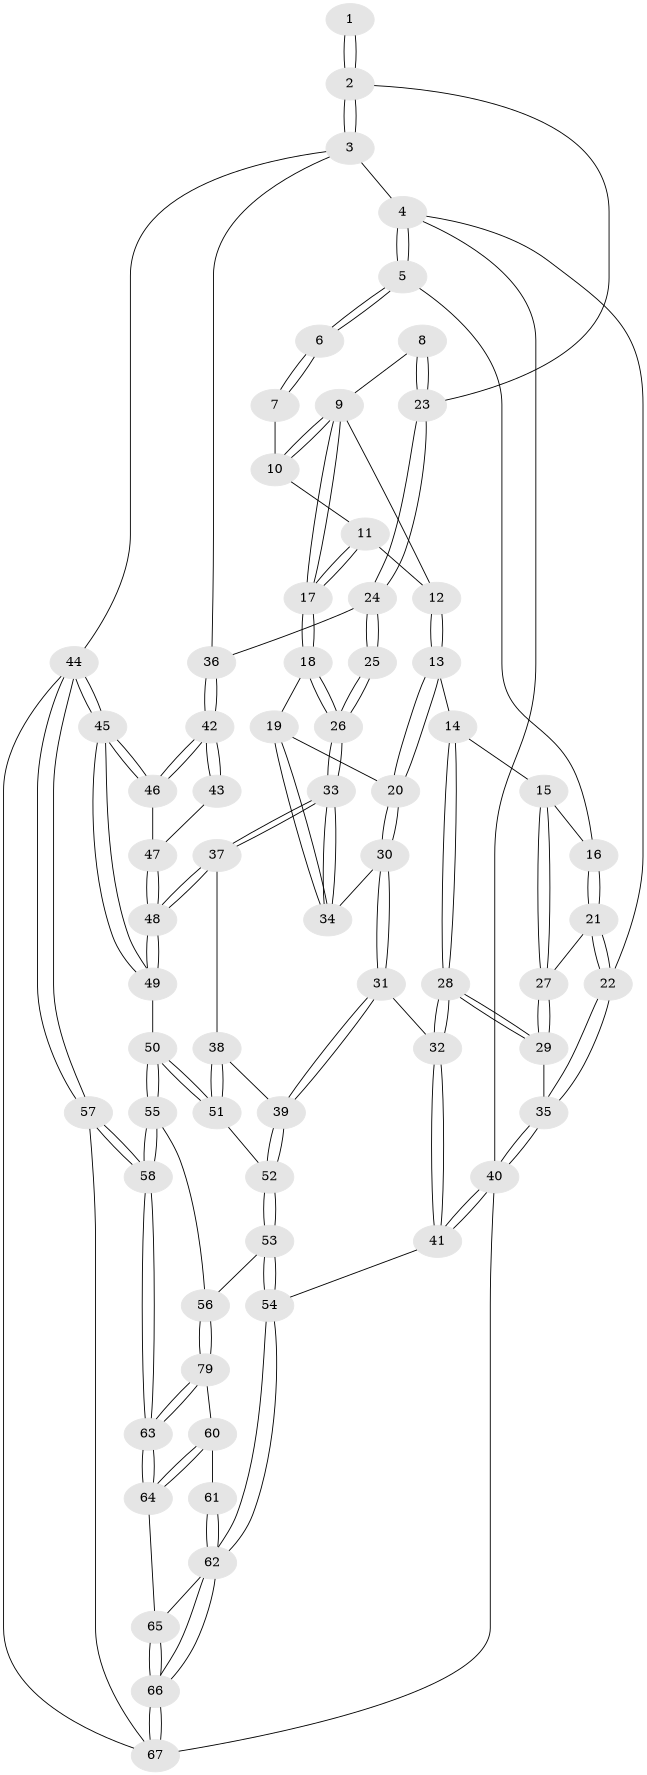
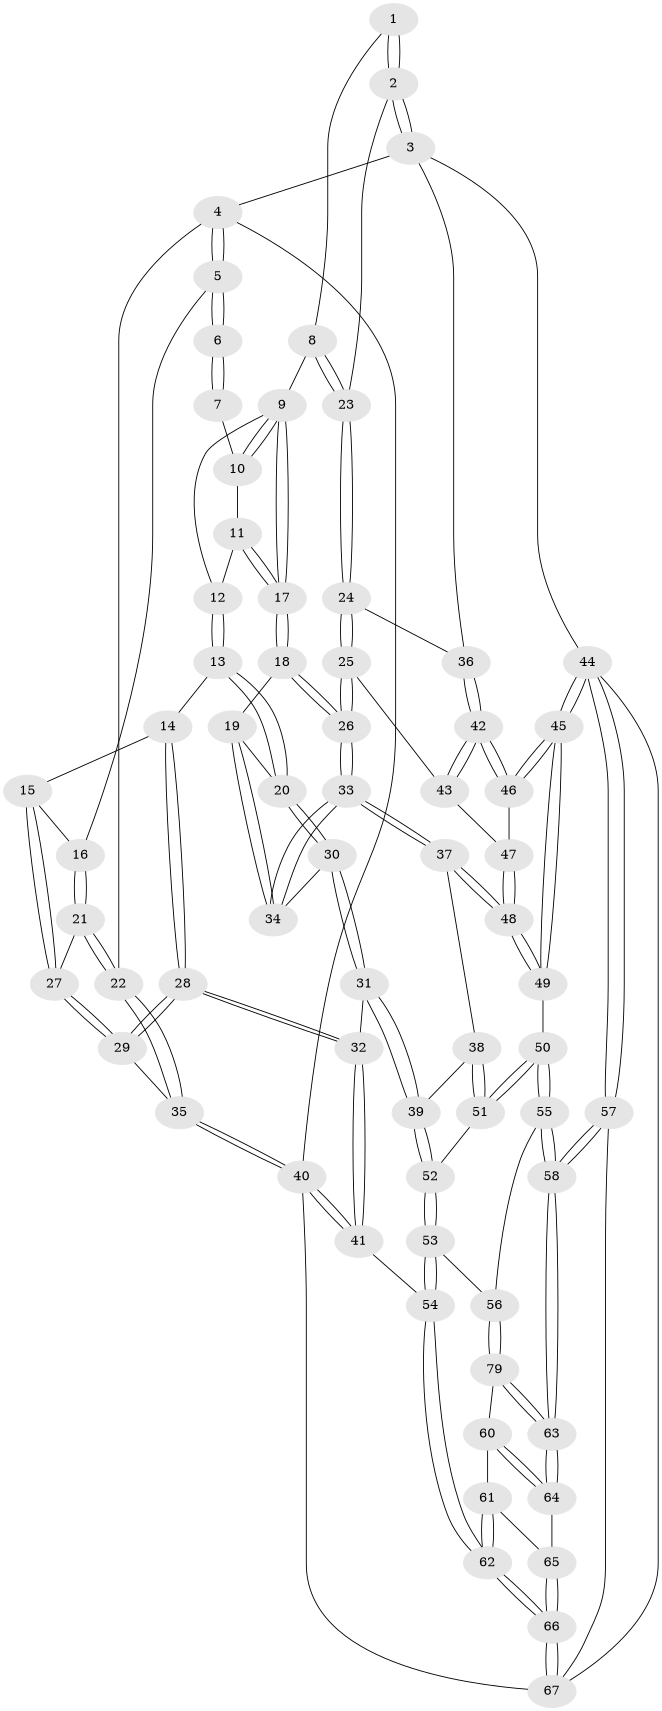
none -> (328, 165)
none -> (390, 720)
(184, 1595) -> (520, 1531)
